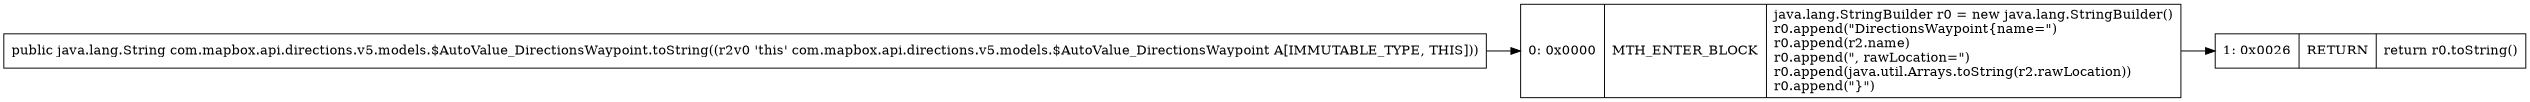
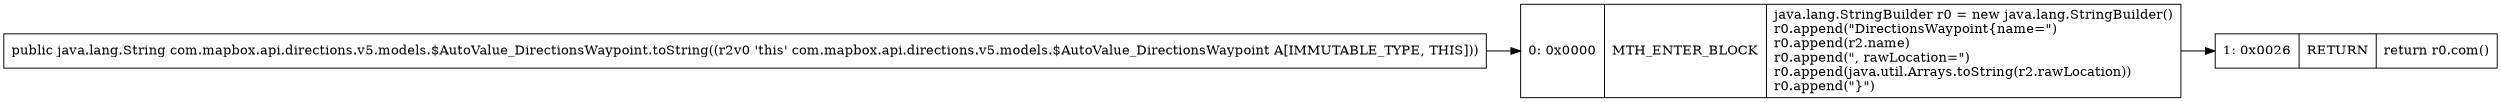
(2451, 50) -> (2437, 50)
